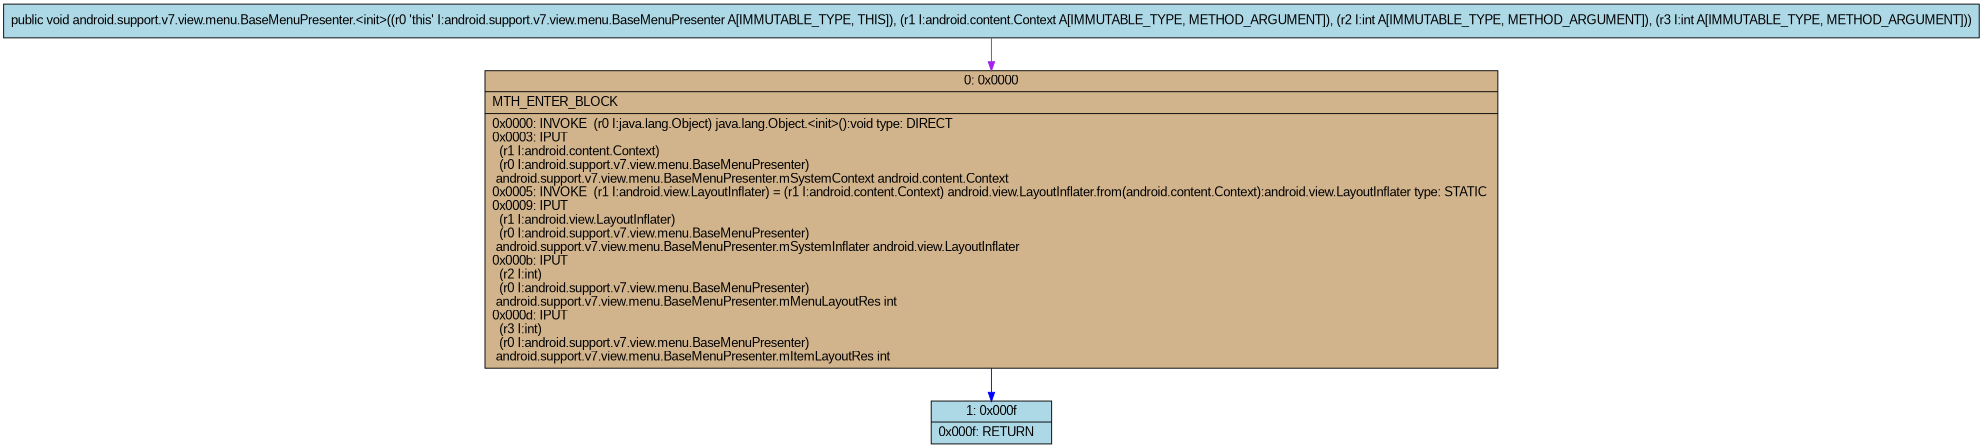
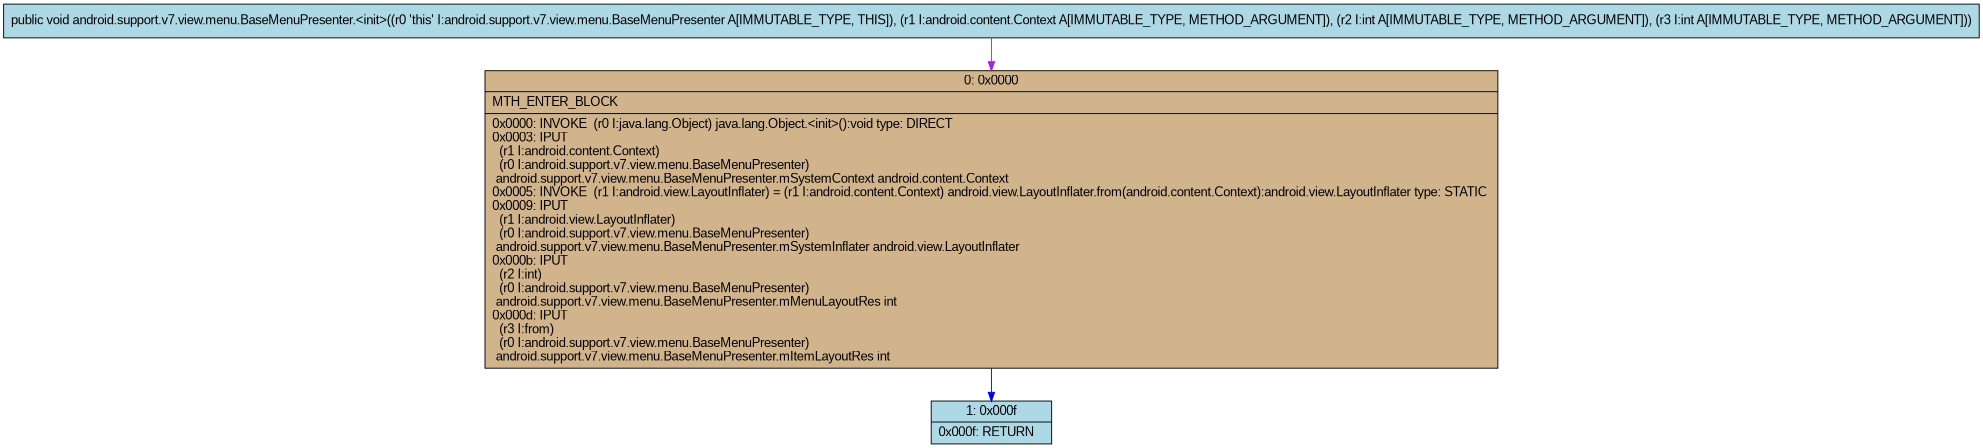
(517, 329) -> (523, 329)
